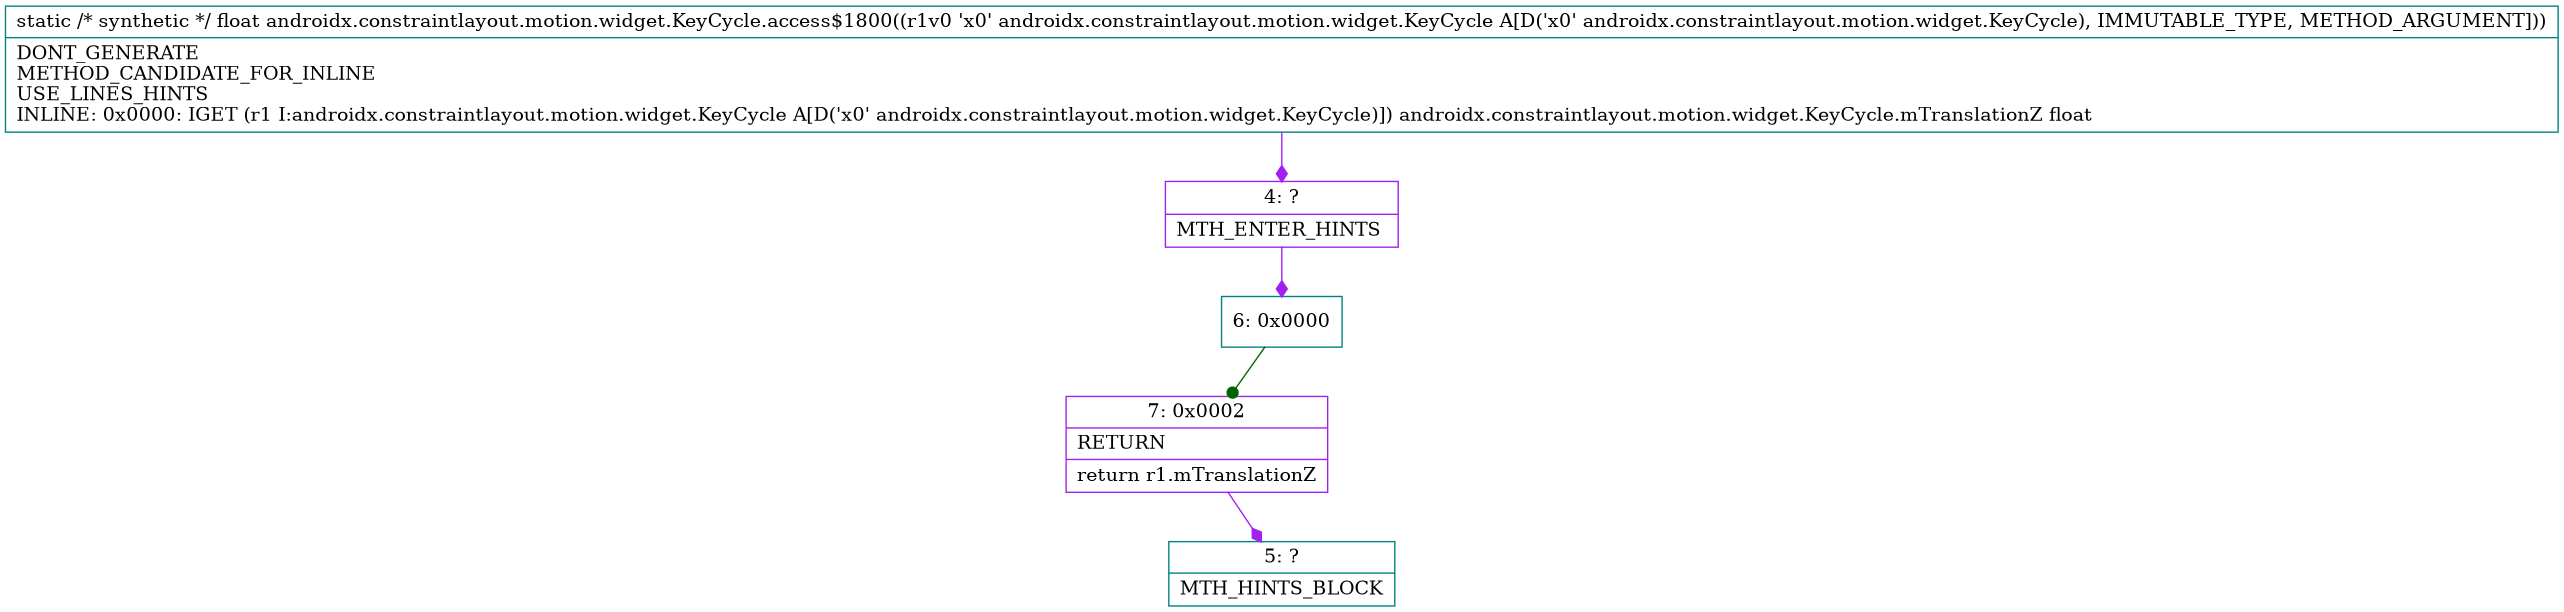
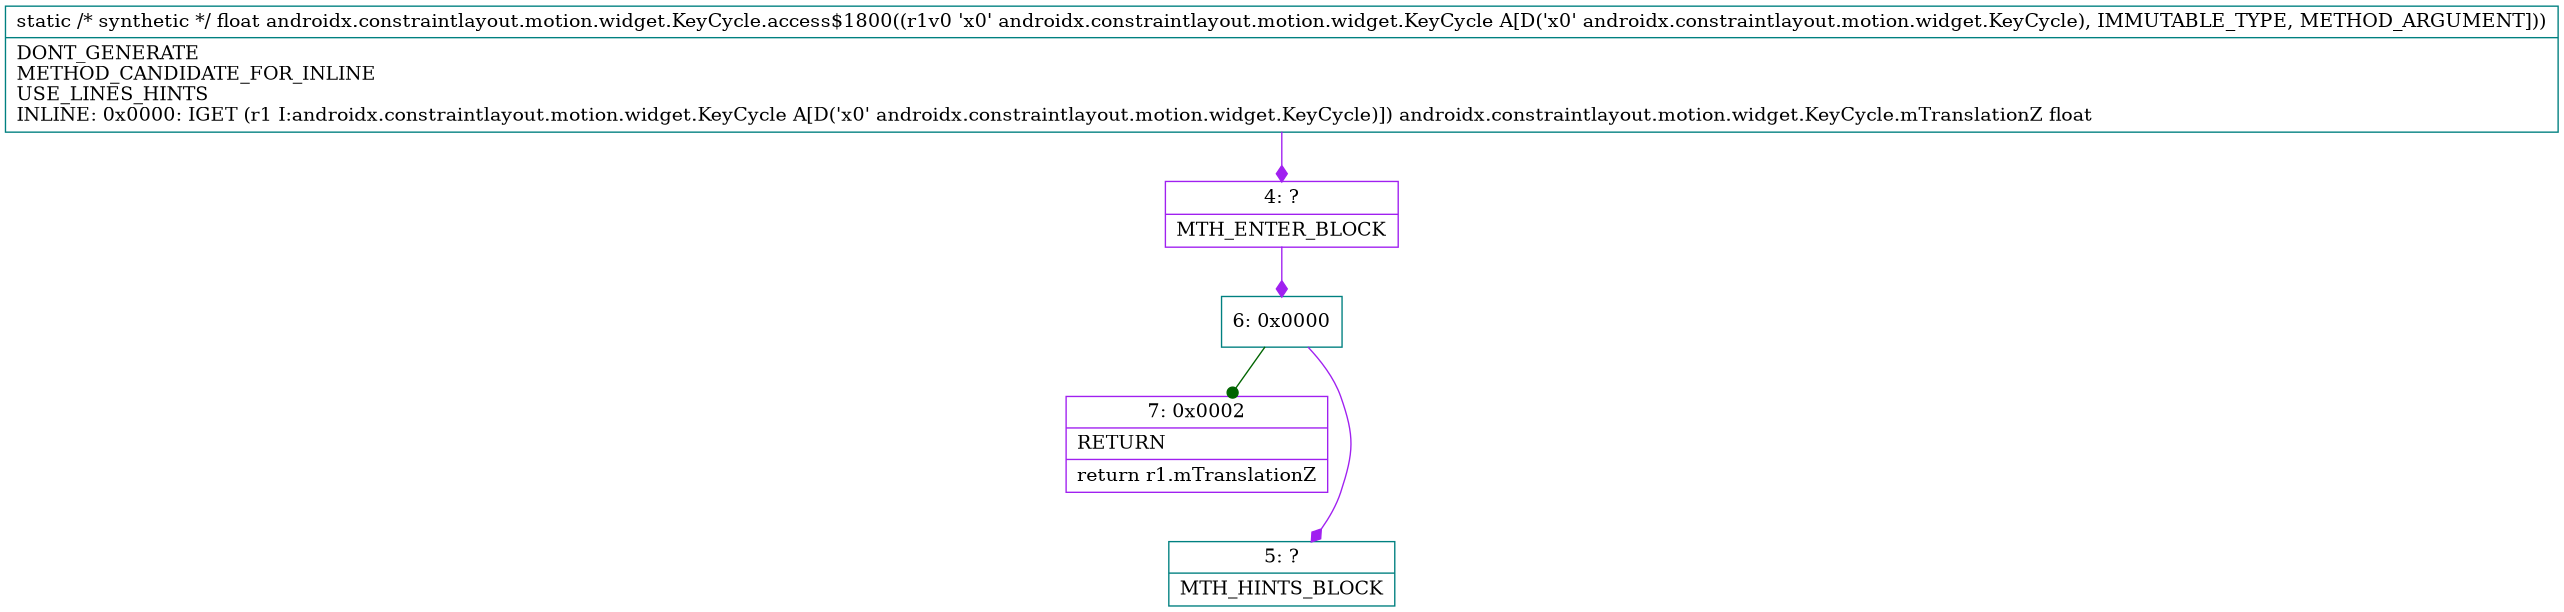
(1279, 230) -> (1282, 230)
(1240, 510) -> (1350, 435)
